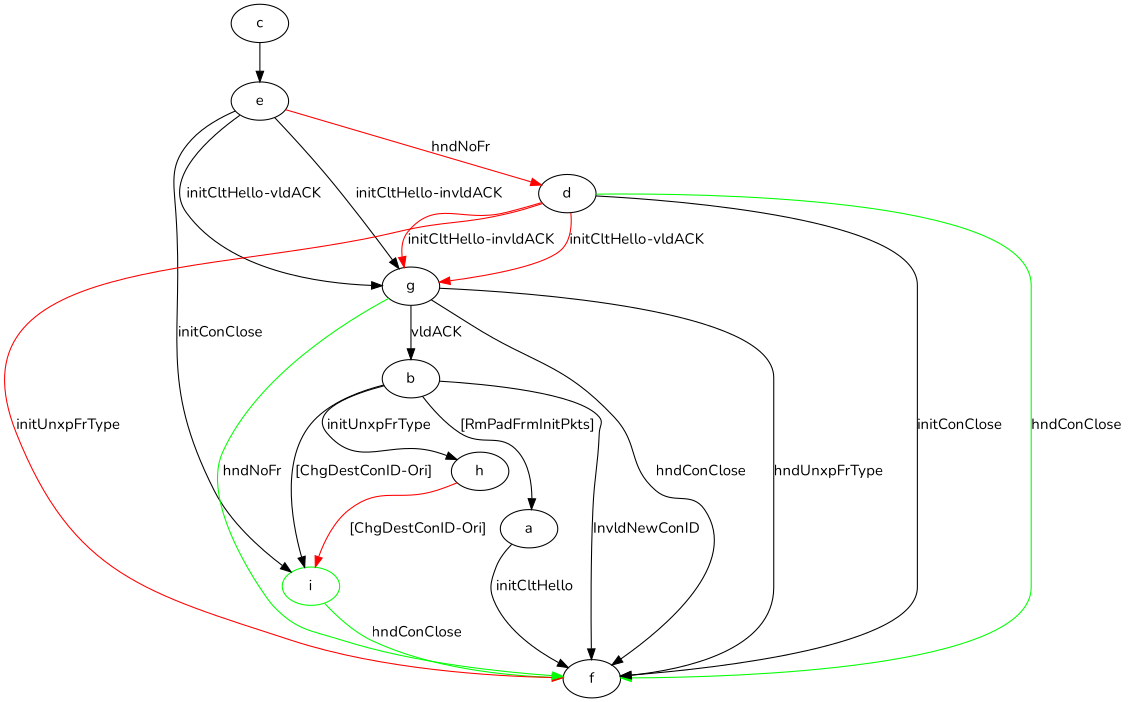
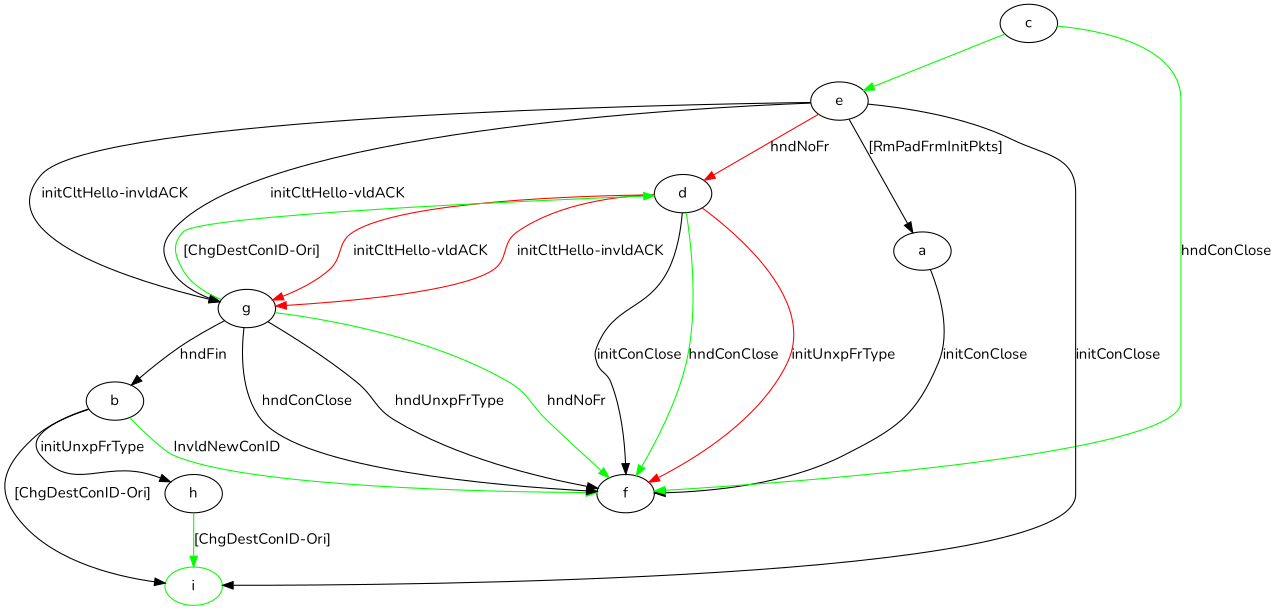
(260, 57) -> (939, 60)
none -> (367, 210)
(439, 332) -> (206, 355)
(488, 440) -> (878, 171)
(598, 450) -> (350, 484)
(374, 497) -> (194, 535)
(536, 586) -> (987, 355)
(378, 643) -> (1154, 424)
